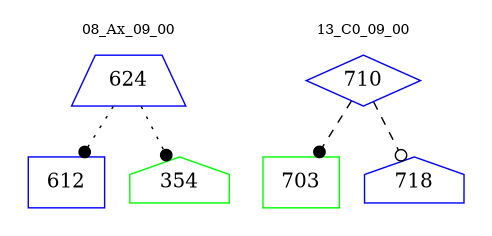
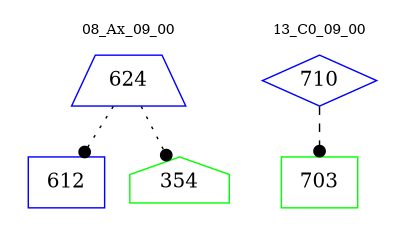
(414, 182) -> none
